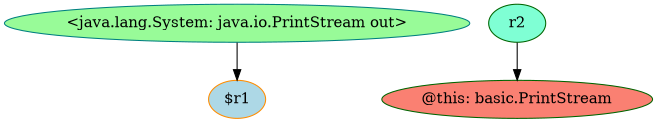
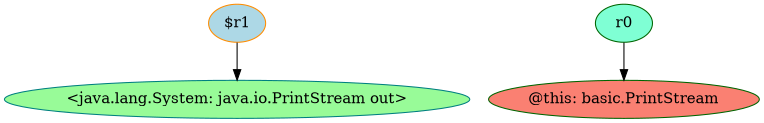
(517, 23) -> (624, 23)
(237, 56) -> (237, 56)
